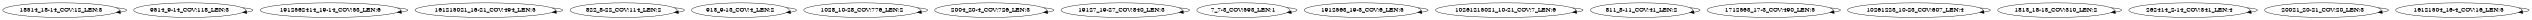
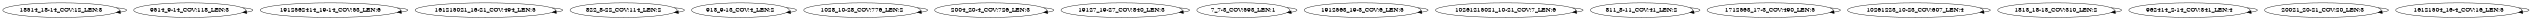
(2189, 10) -> (2189, 10)
